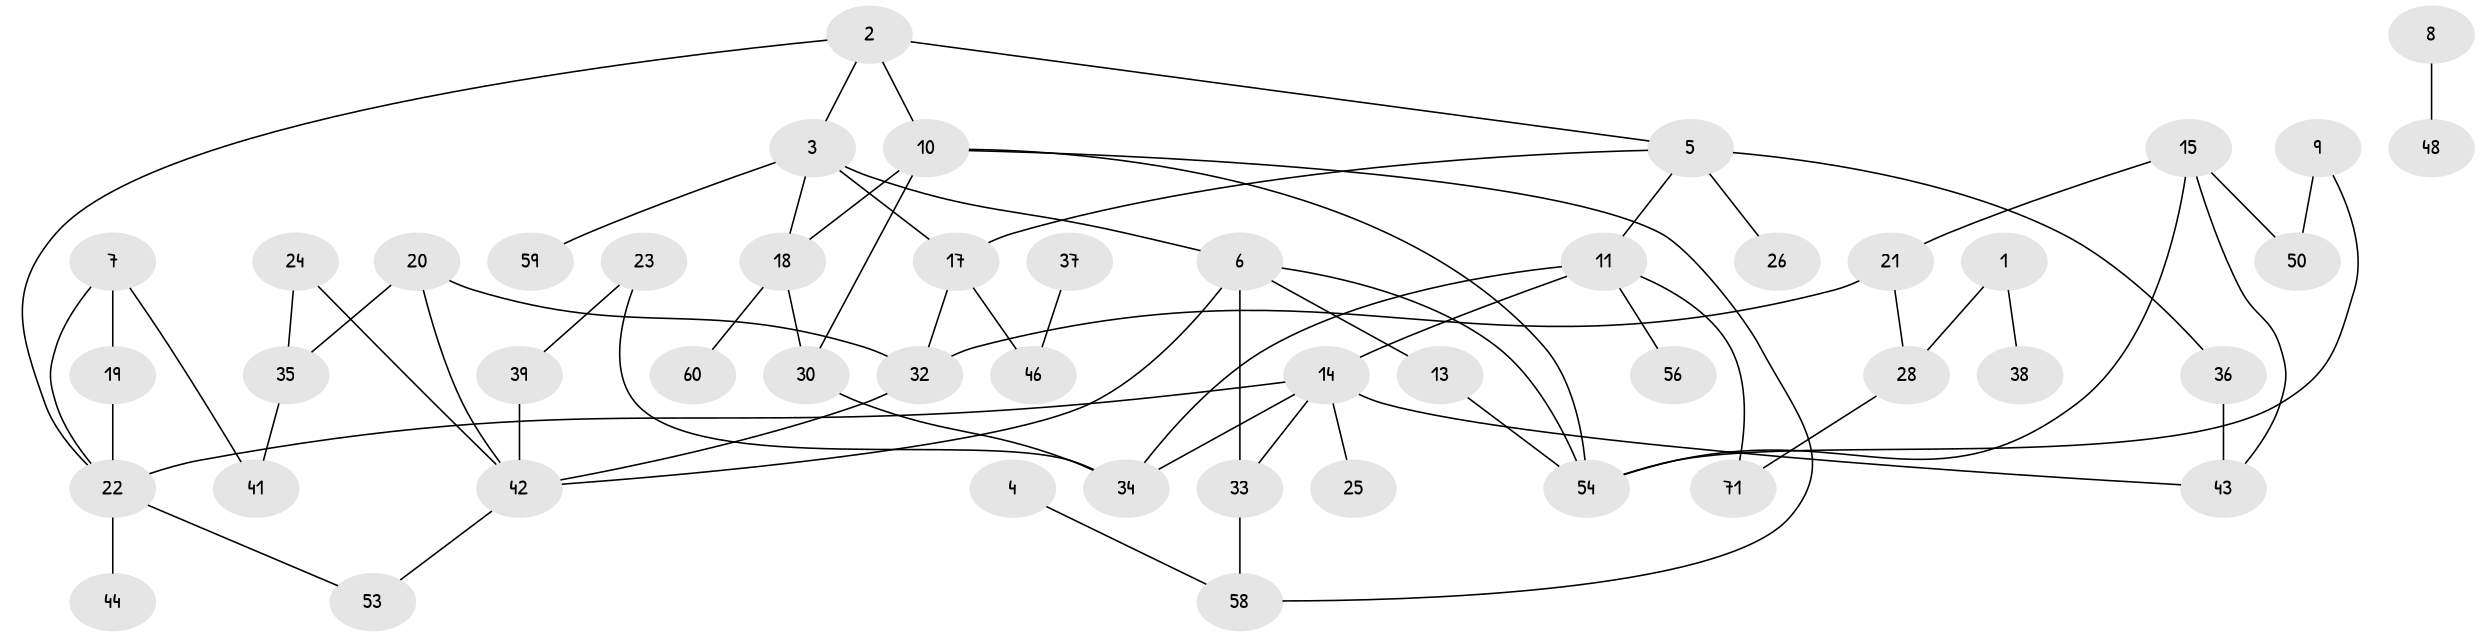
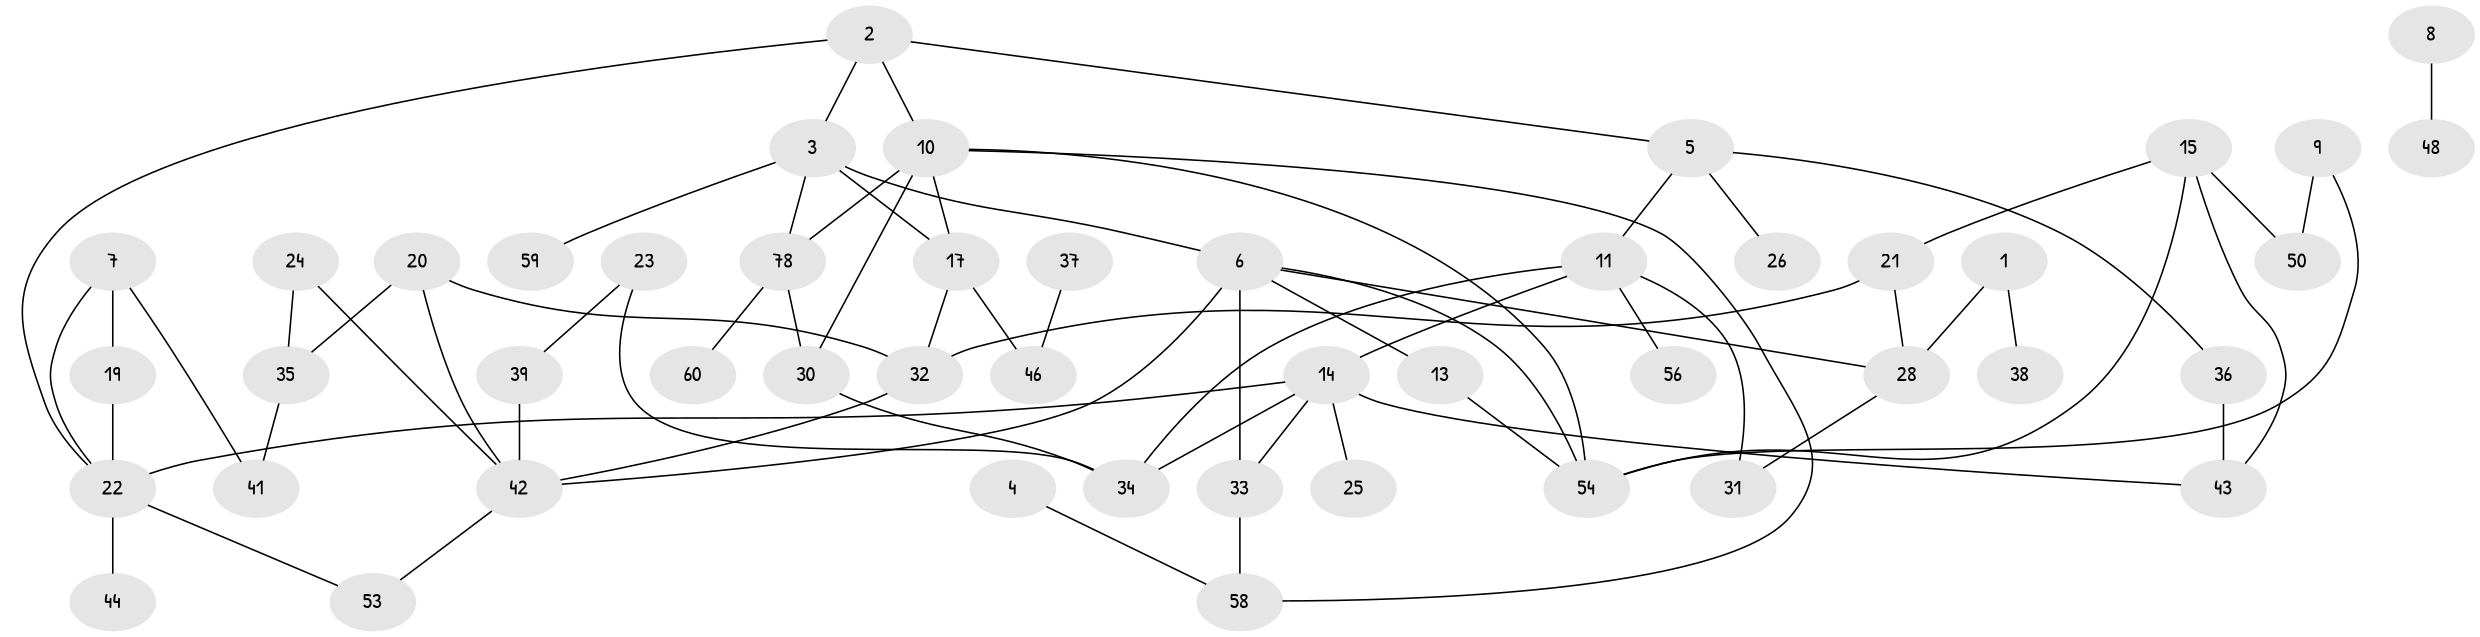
(1282, 179) -> (942, 208)
(783, 262) -> (783, 262)
none -> (1559, 316)
(1733, 489) -> (1733, 489)
